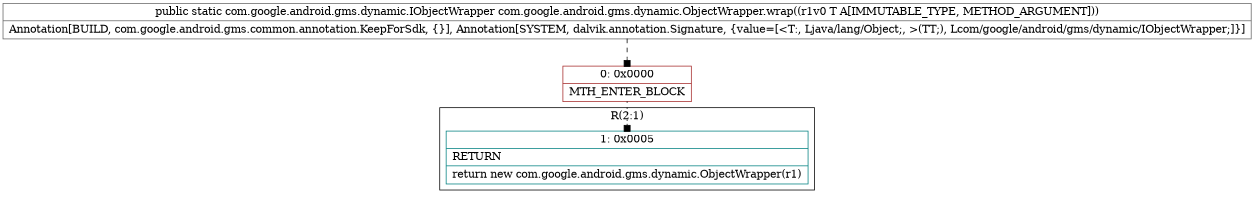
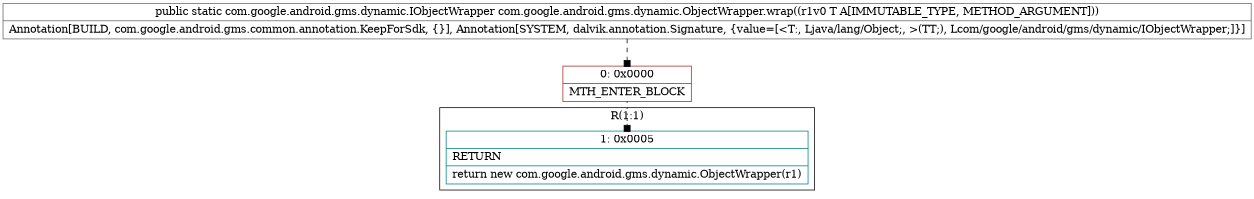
(627, 116) -> (627, 116)
